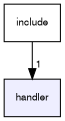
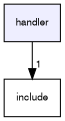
(32, 55) -> (32, 55)
